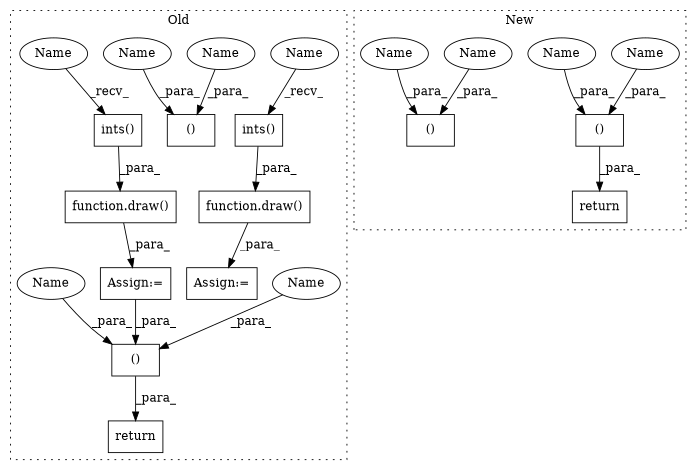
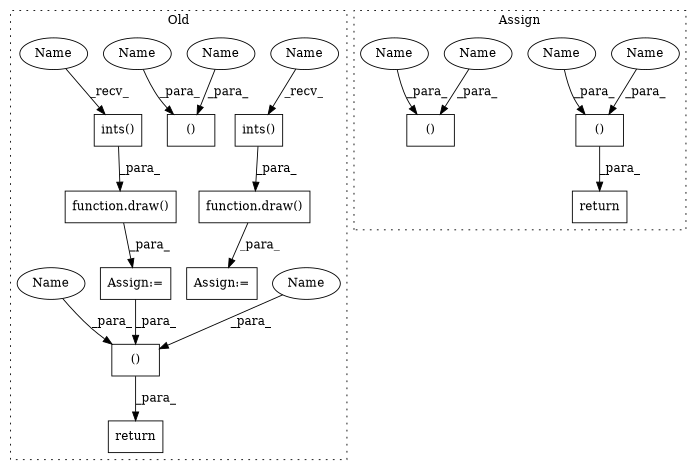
(520, 21) -> (520, 21)
